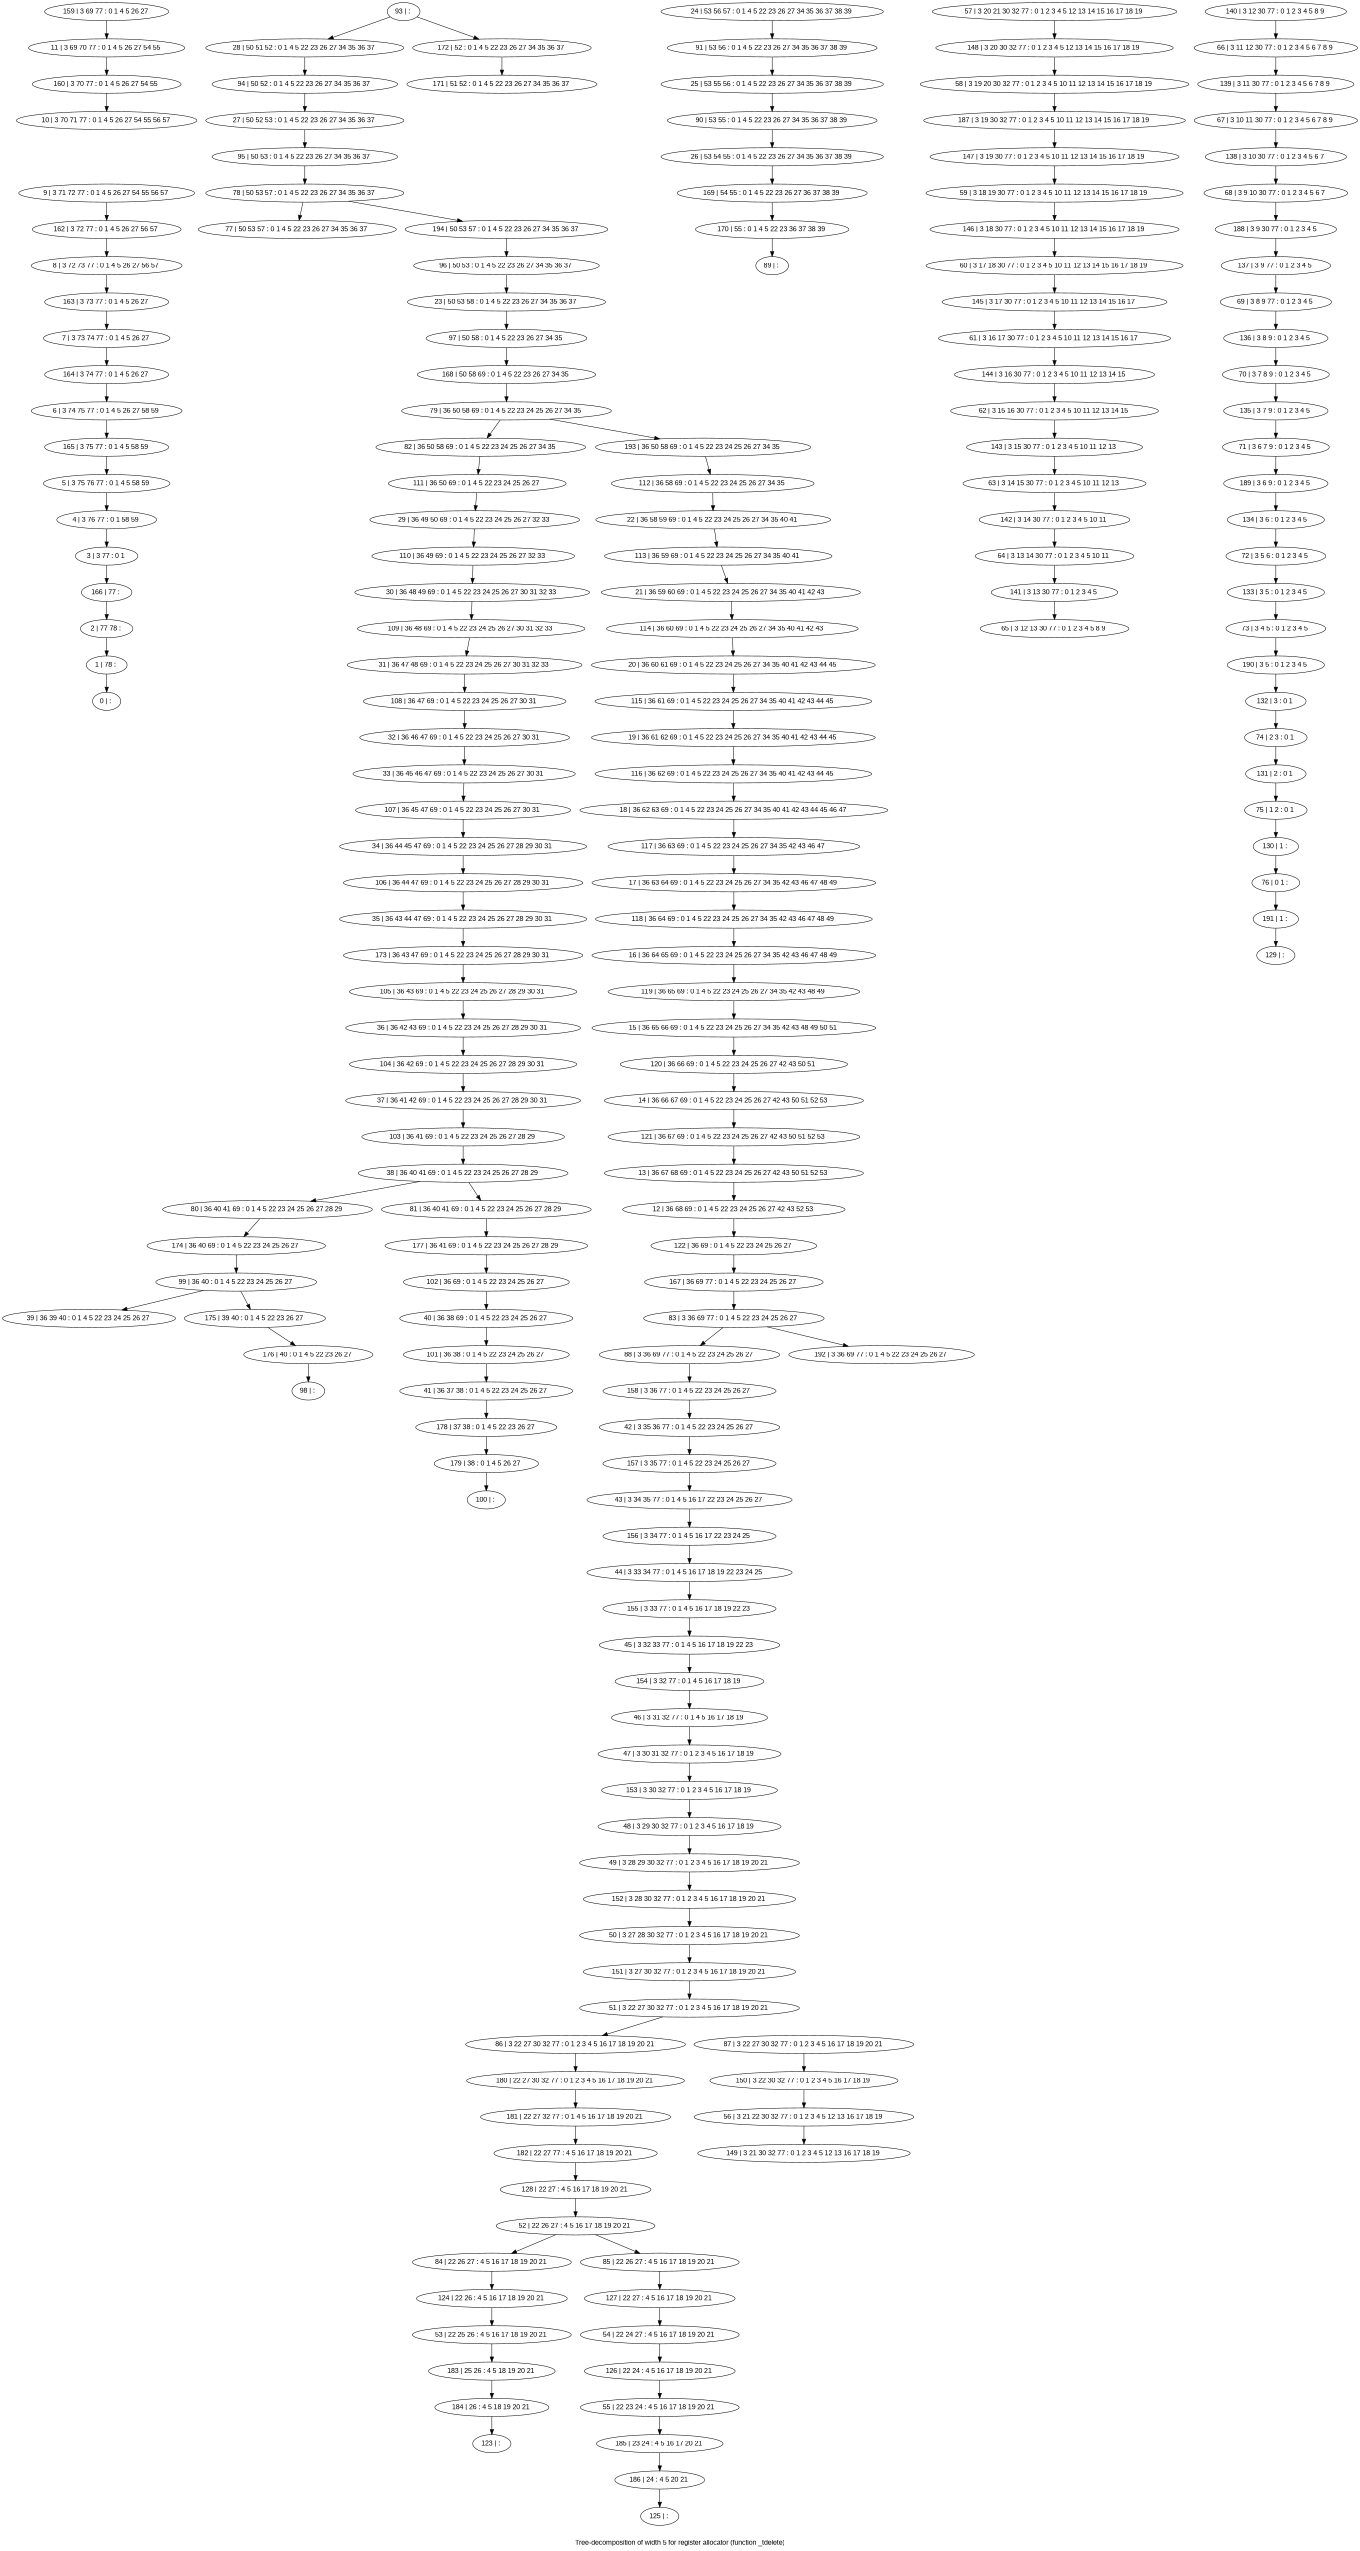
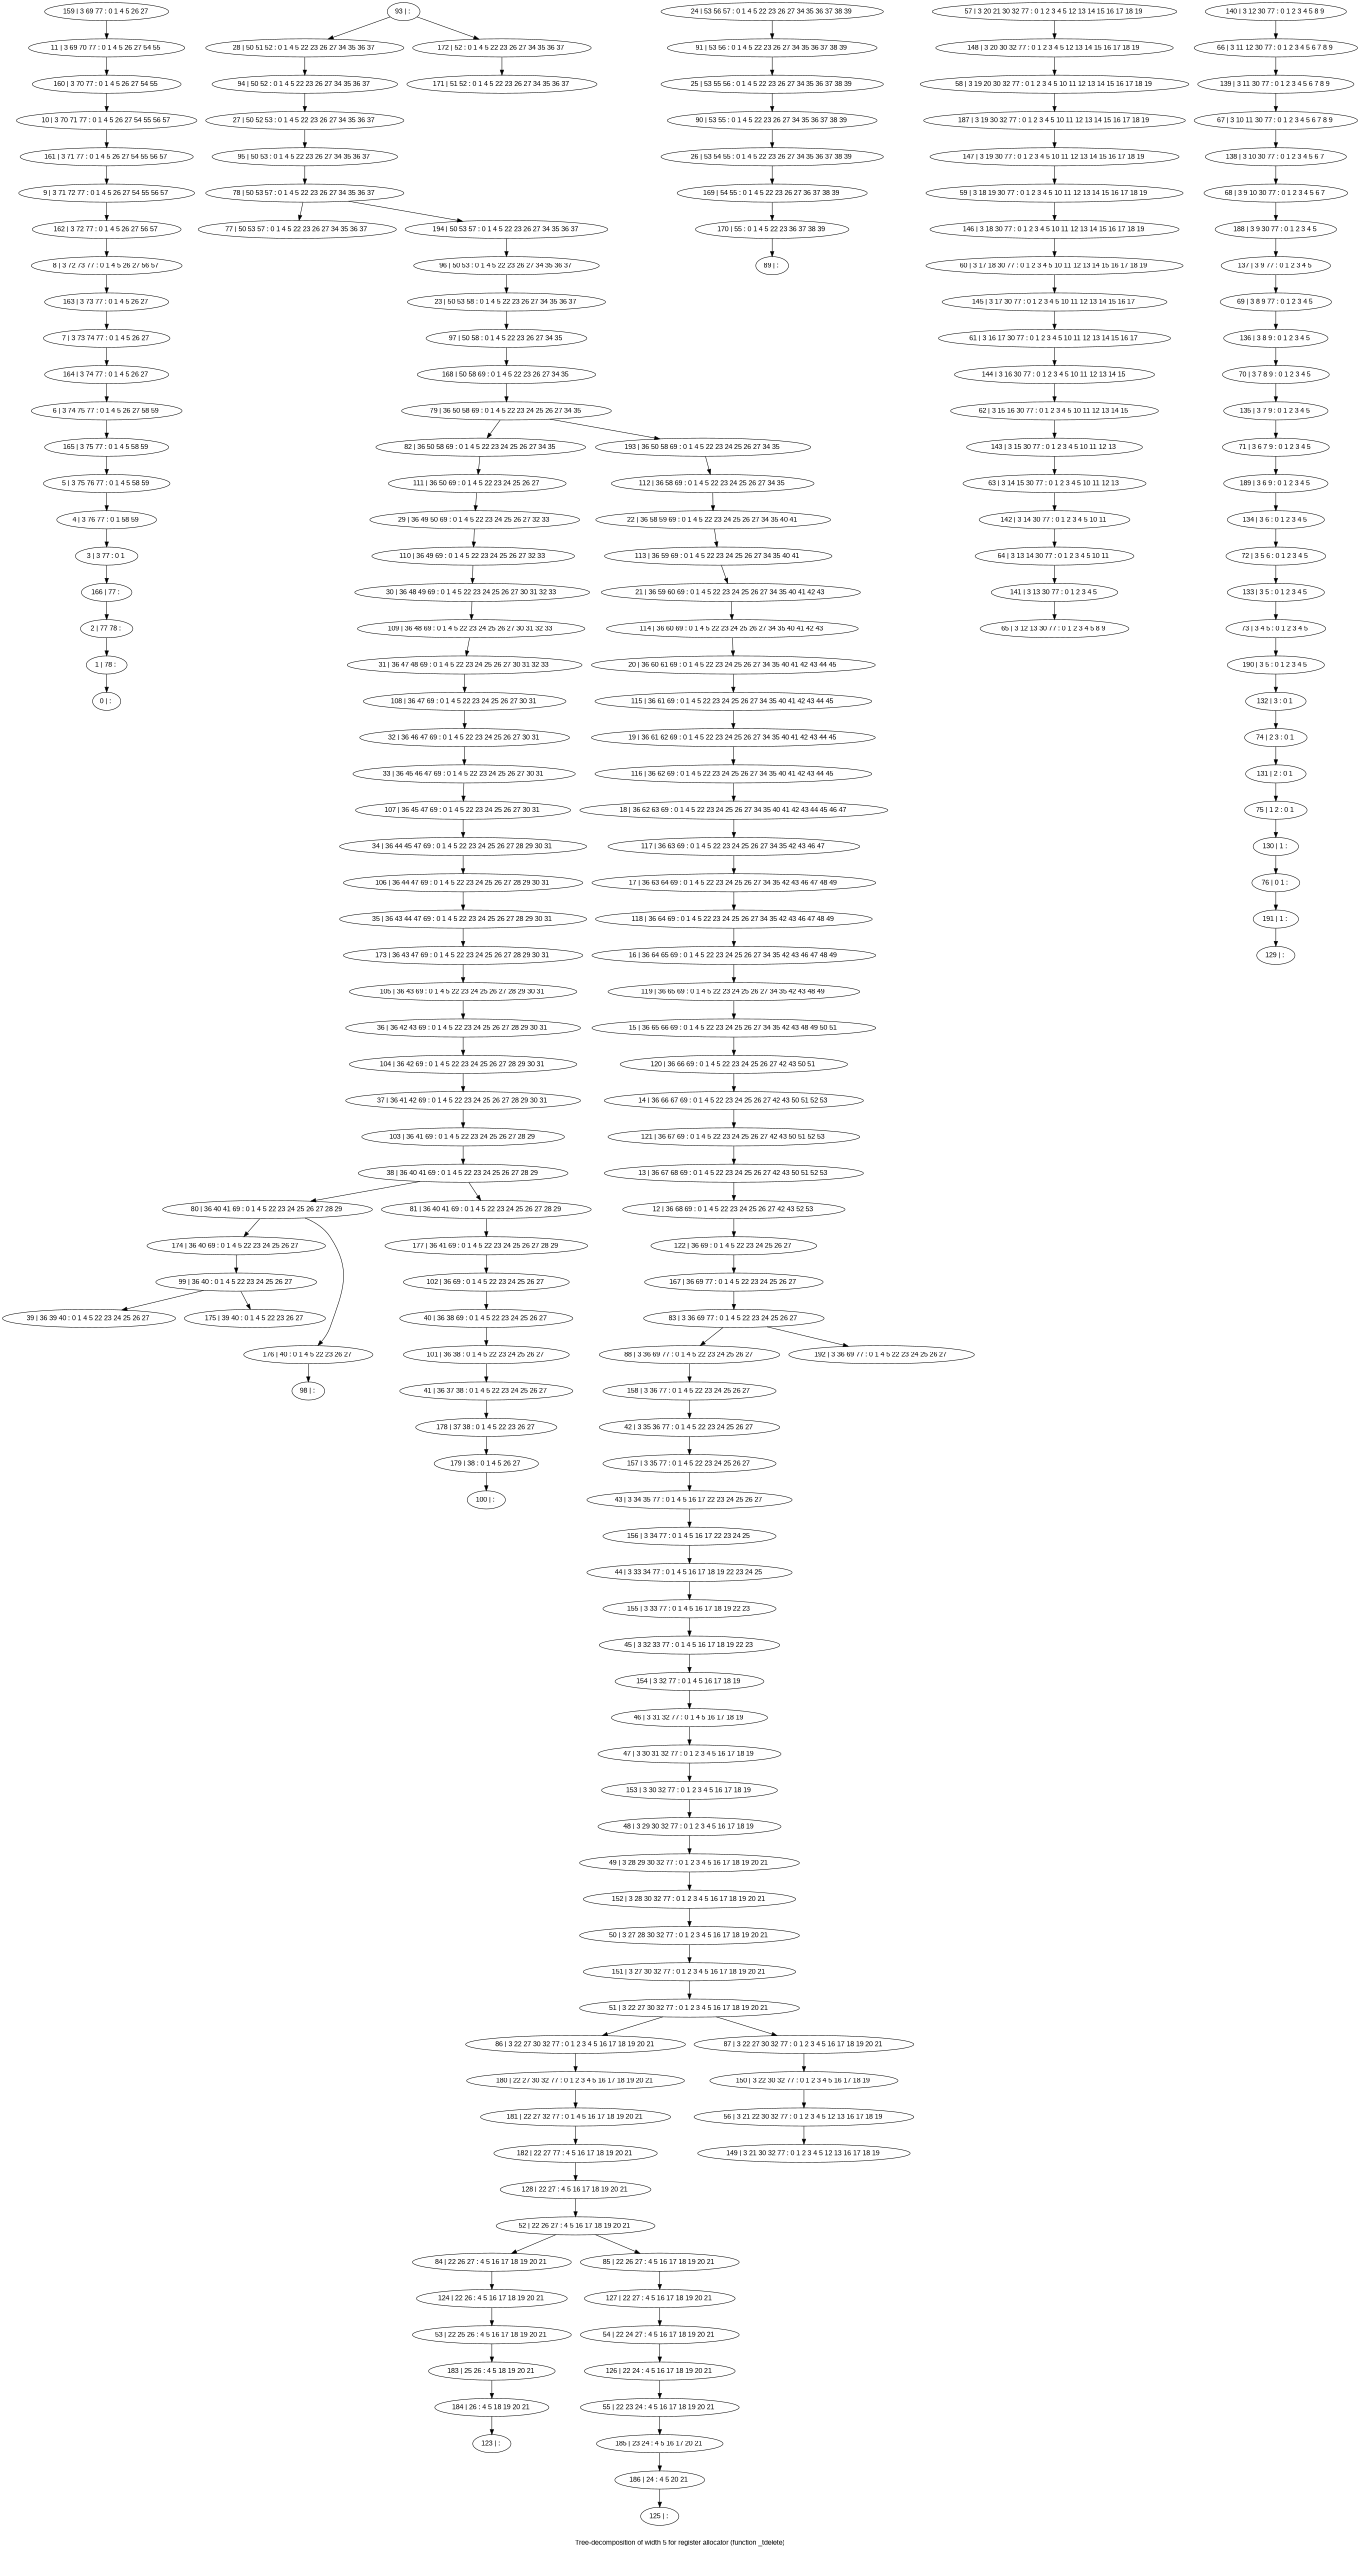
none -> (107, 157)
(279, 1335) -> (343, 1274)
none -> (744, 2025)
